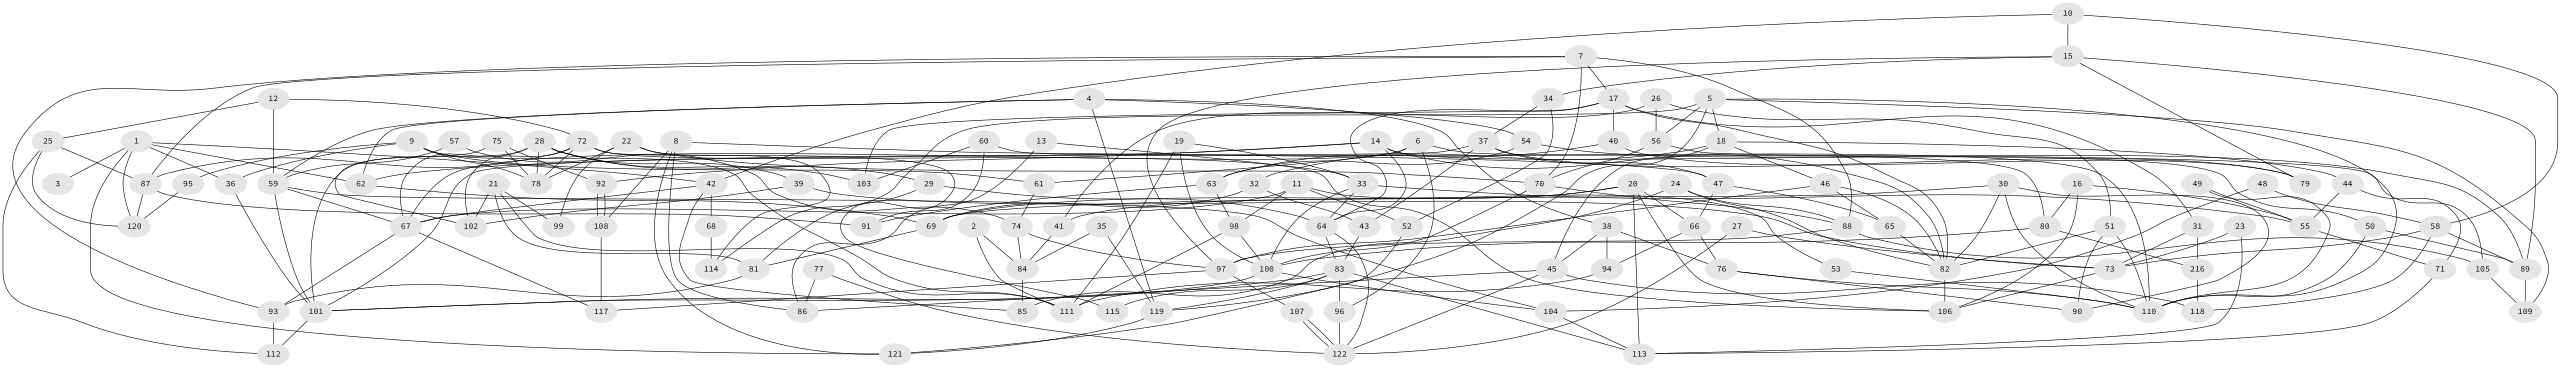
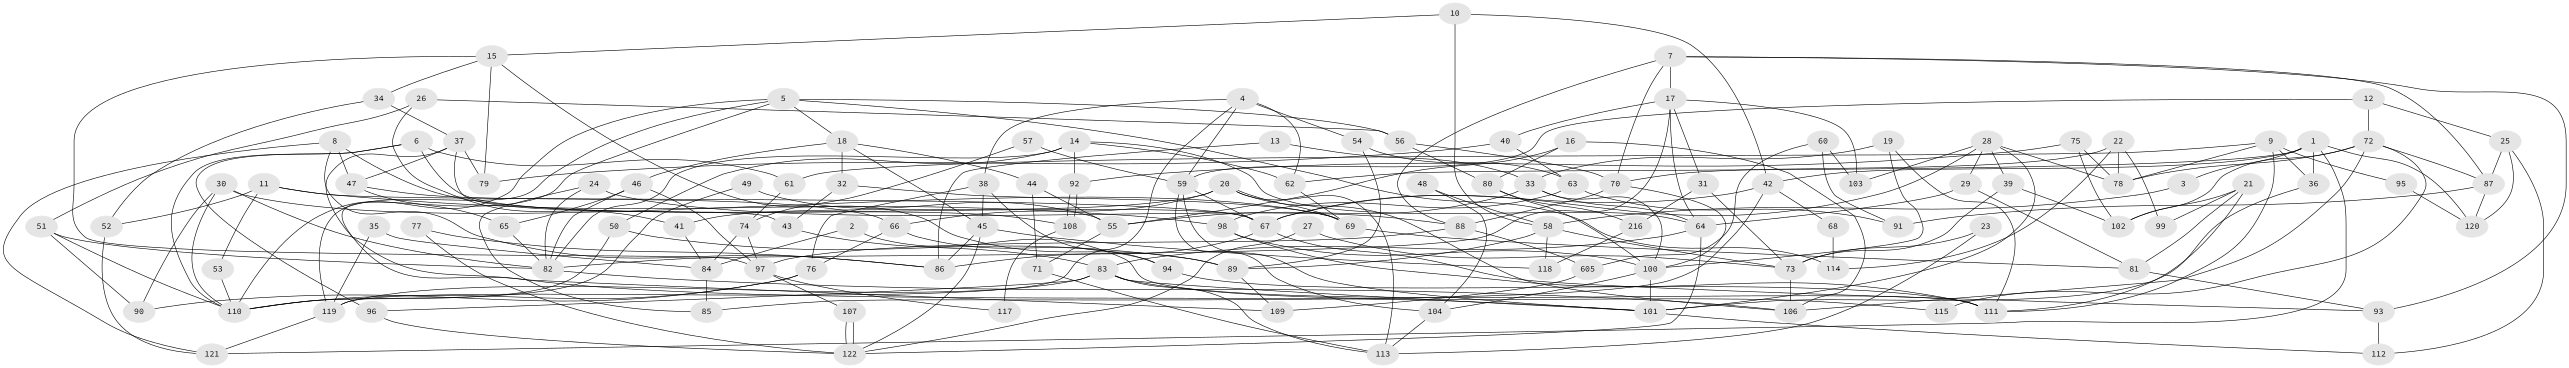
none -> (1897, 209)
(504, 269) -> (1105, 254)
(2483, 269) -> (1588, 269)
